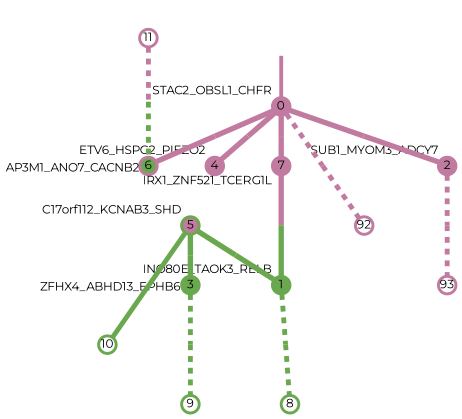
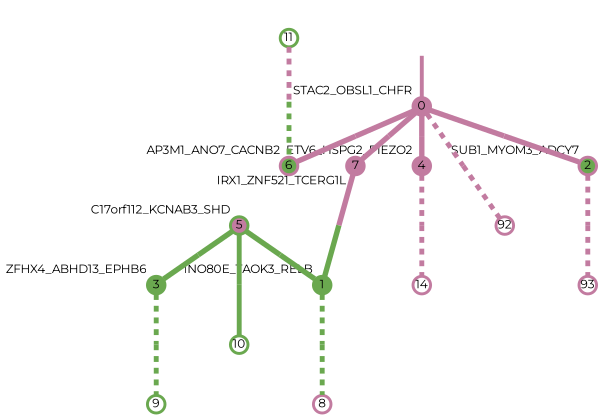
(148, 38) -> (289, 38)
(447, 166) -> (588, 166)
none -> (422, 285)
(290, 404) -> (322, 404)
